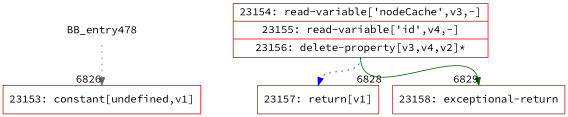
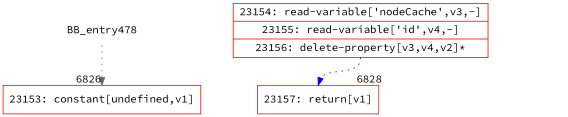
(479, 100) -> none
